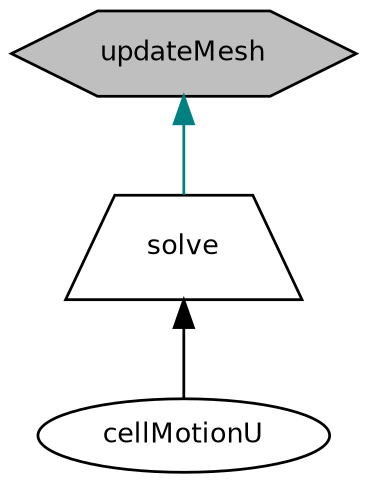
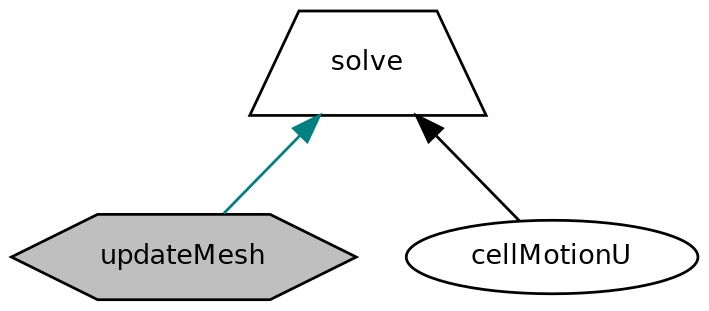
(184, 159) -> (262, 175)
